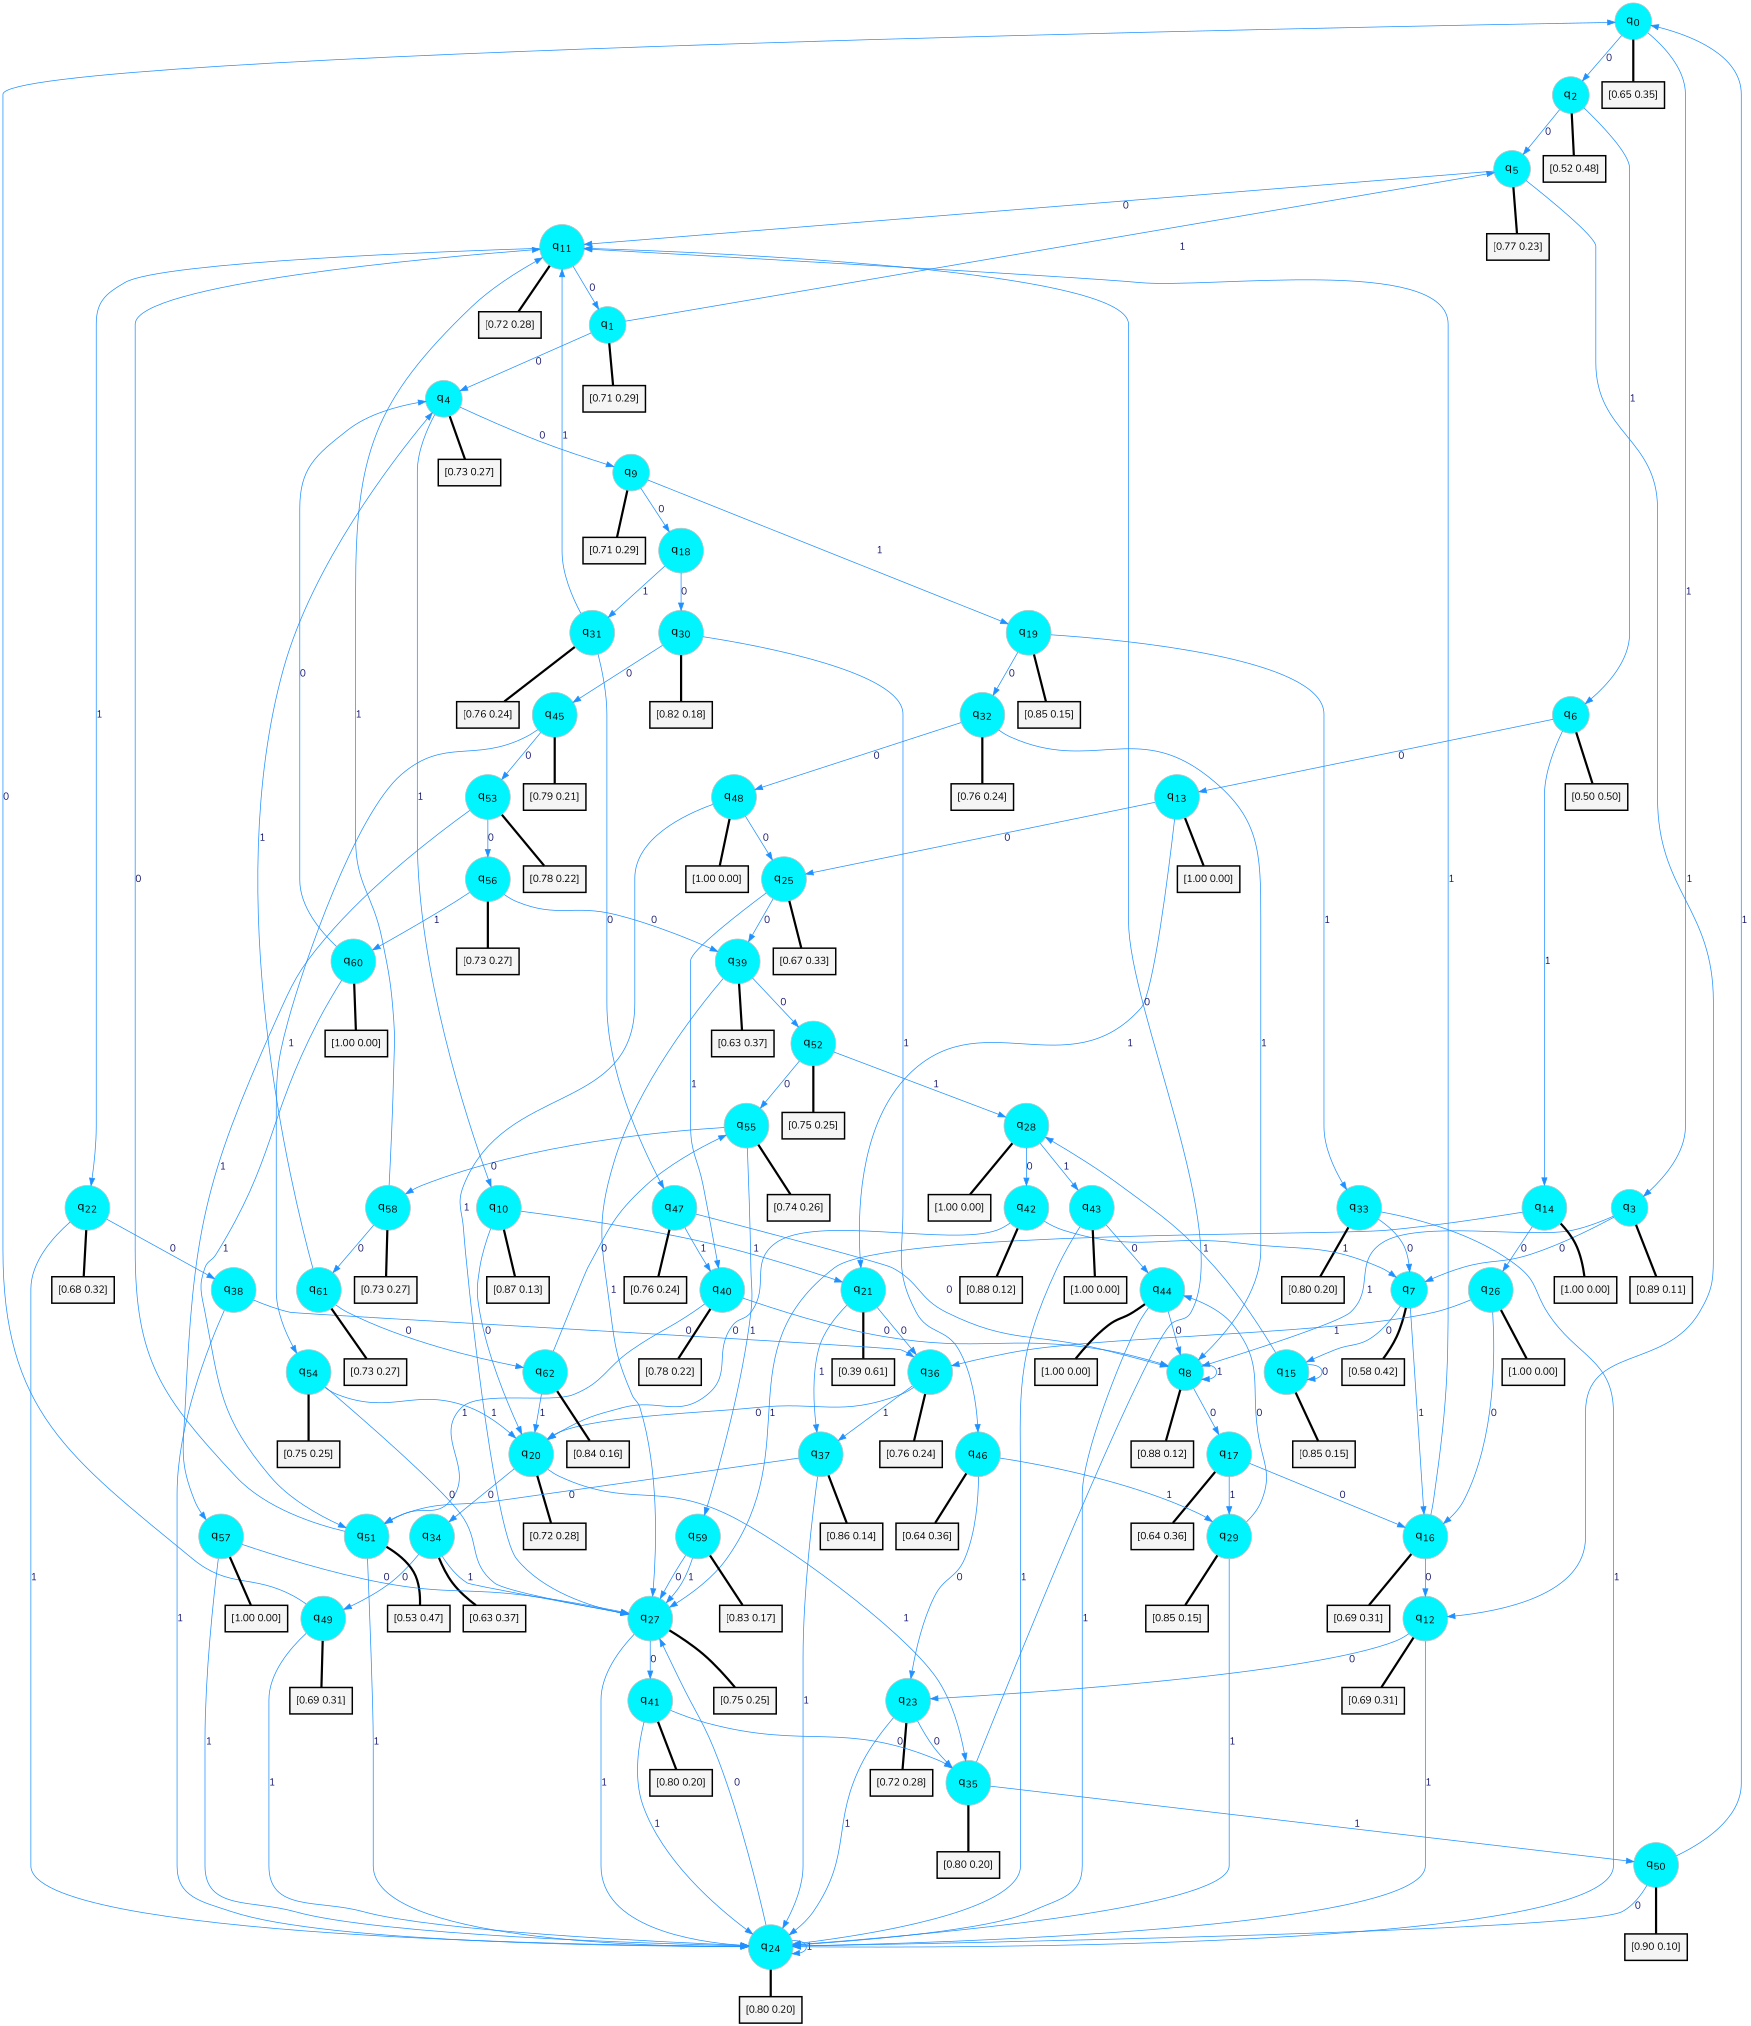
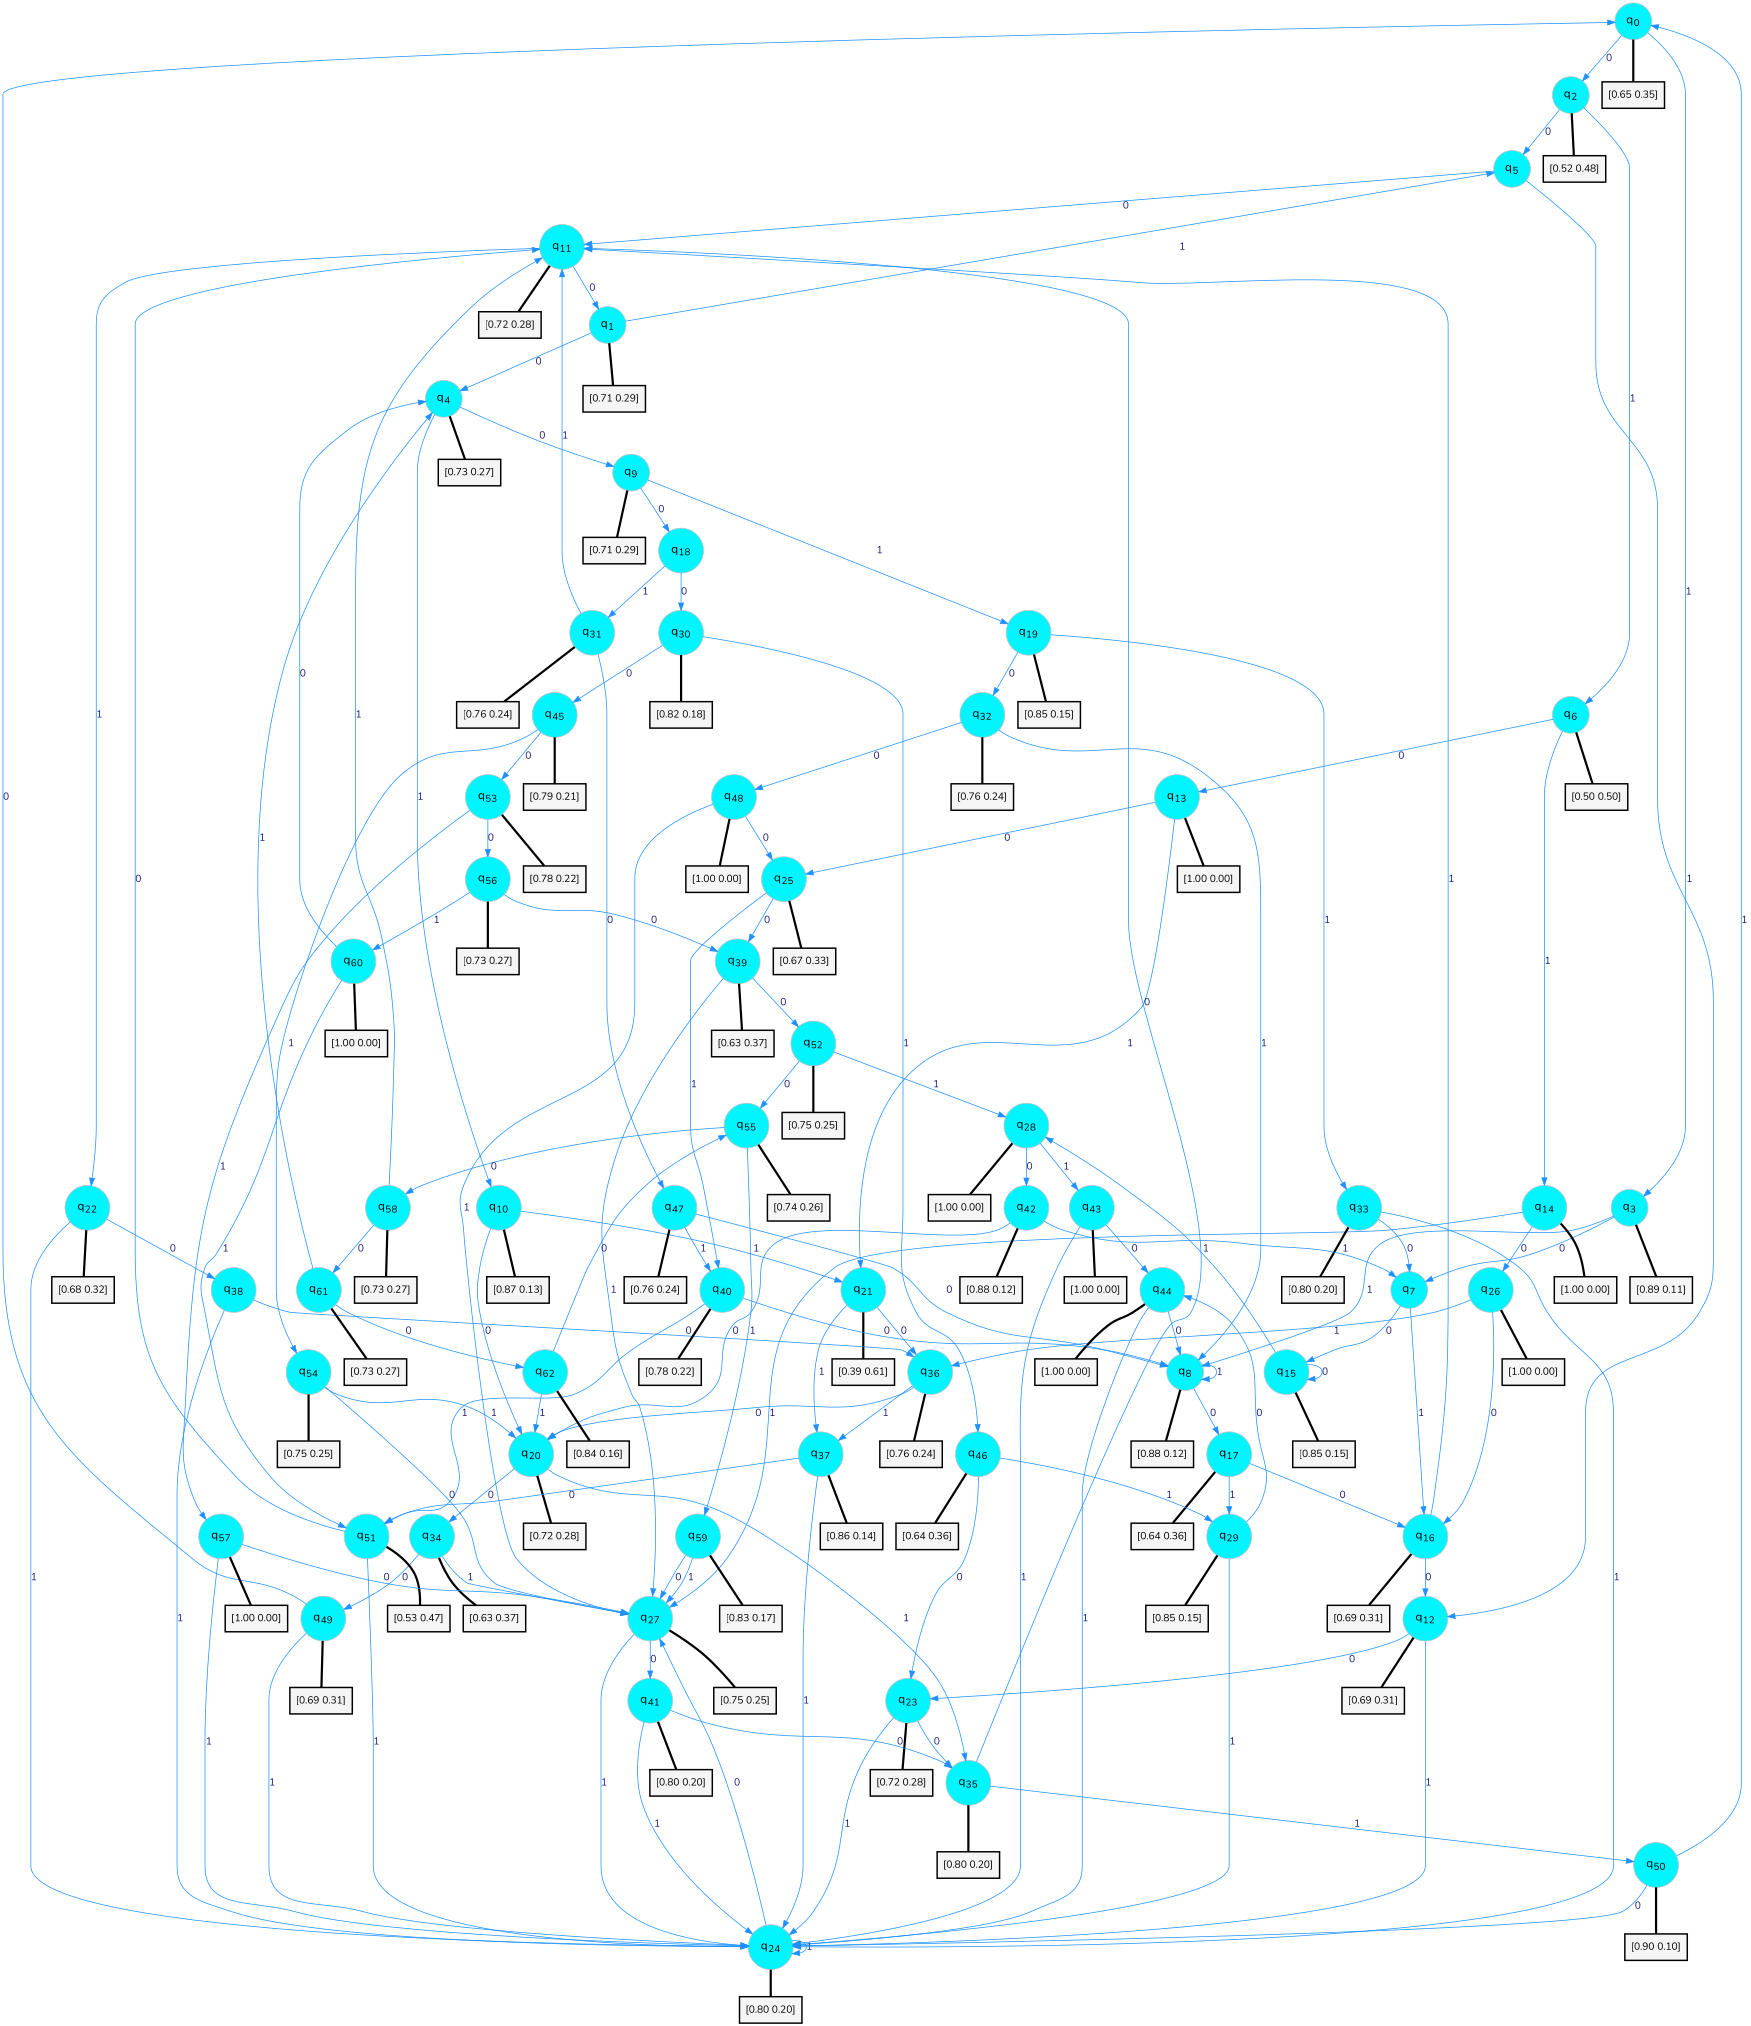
(1518, 247) -> none
(1373, 1372) -> none
